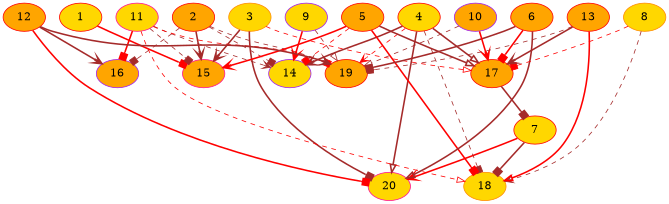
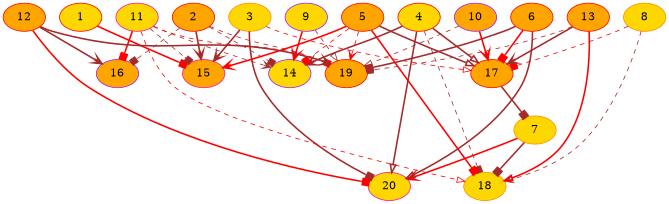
(387, 42) -> (356, 40)
(535, 130) -> (535, 130)
